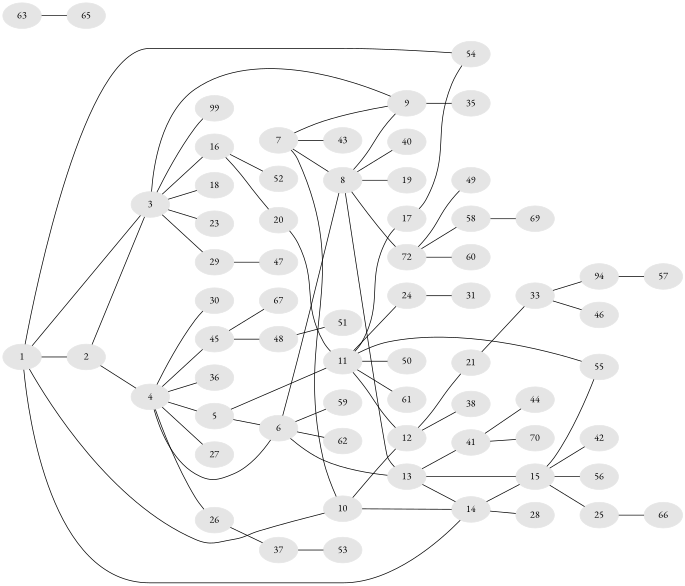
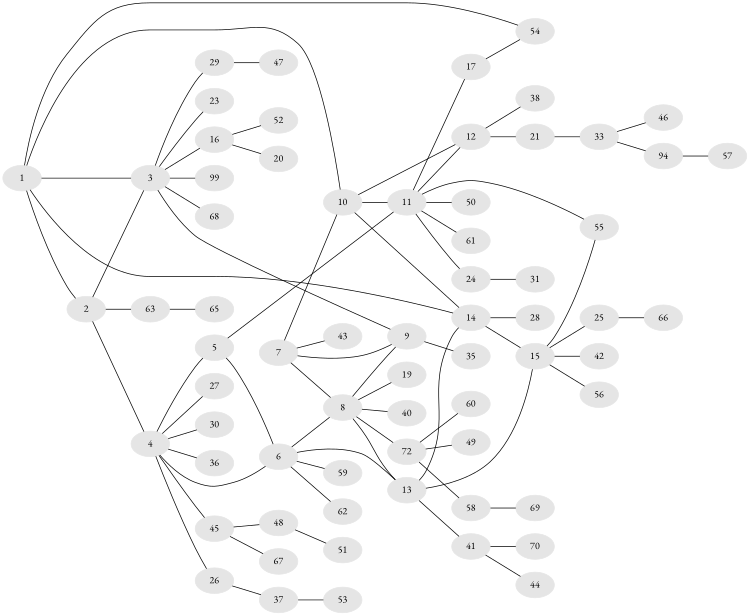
(214, 185) -> (214, 217)
(310, 291) -> (375, 202)
none -> (118, 309)
